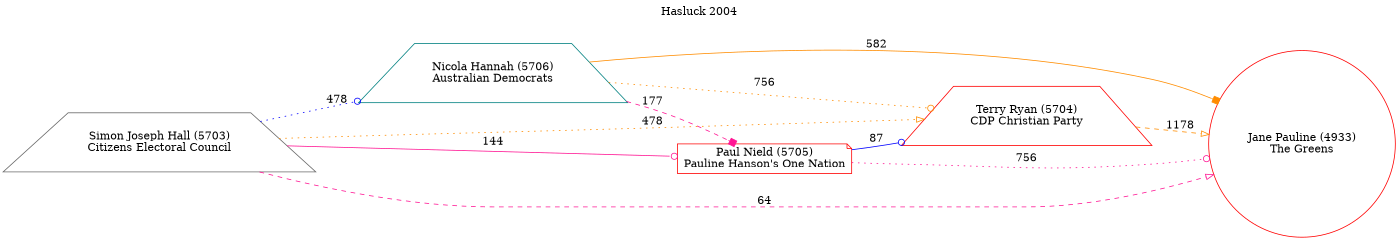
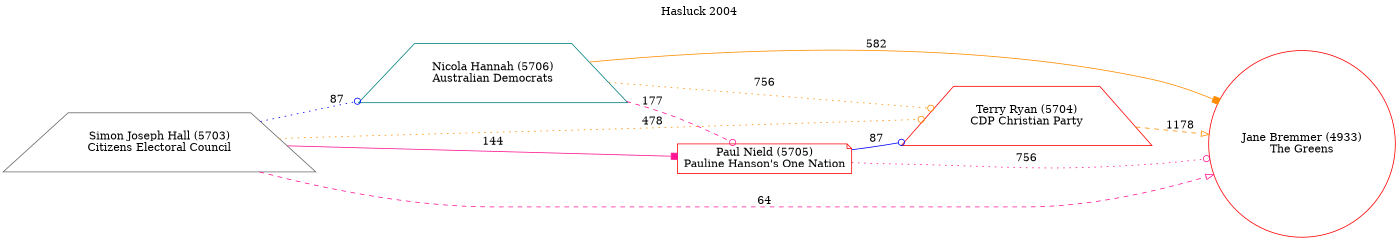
(337, 100) -> (337, 100)
(678, 118) -> (678, 118)
(599, 129) -> (599, 129)
(1302, 144) -> (1302, 144)
(478, 151) -> (478, 151)
